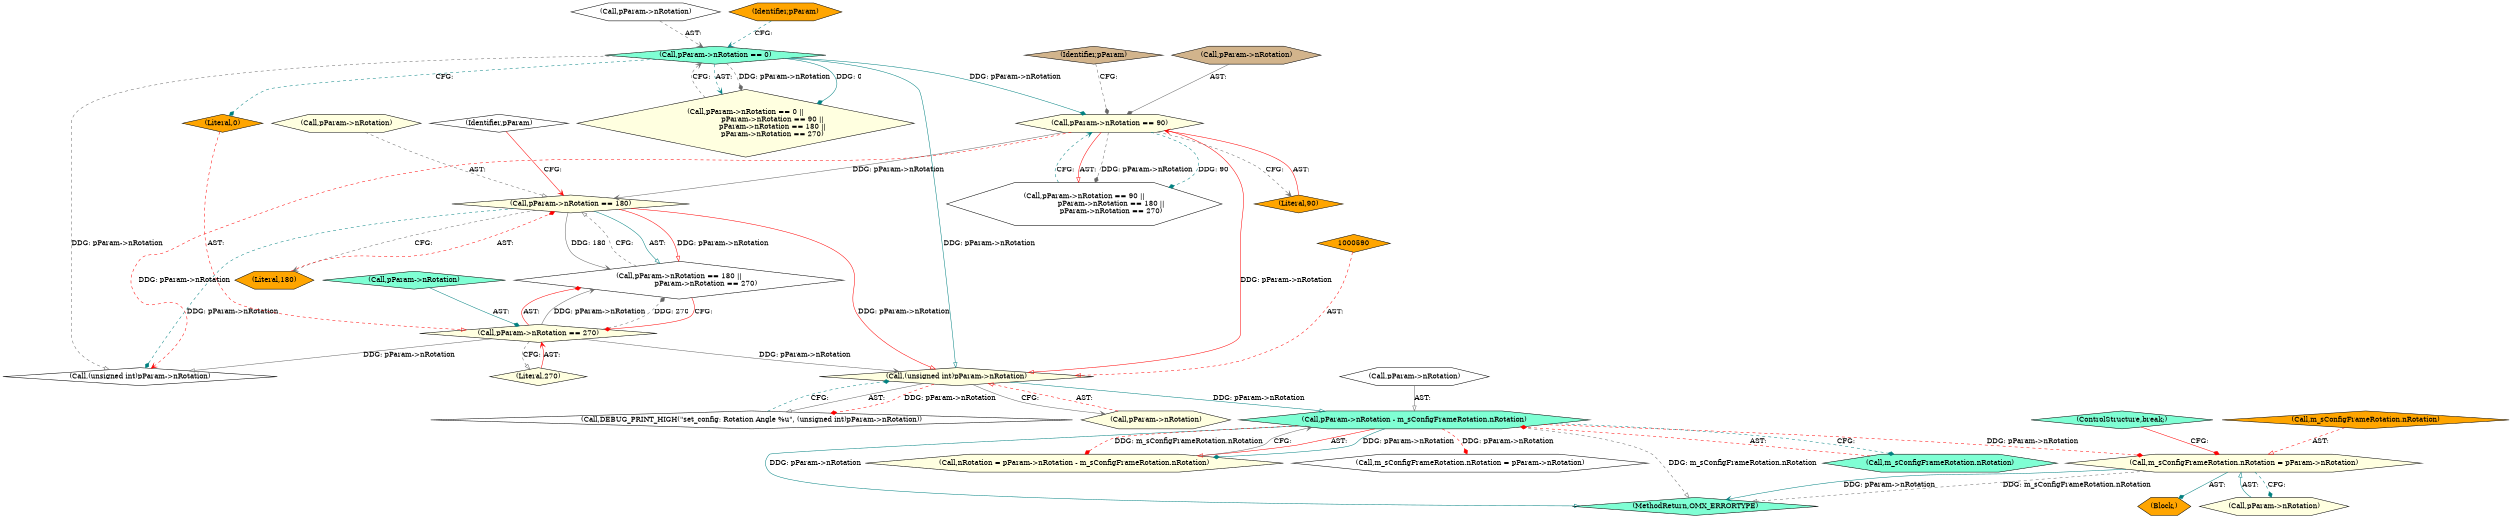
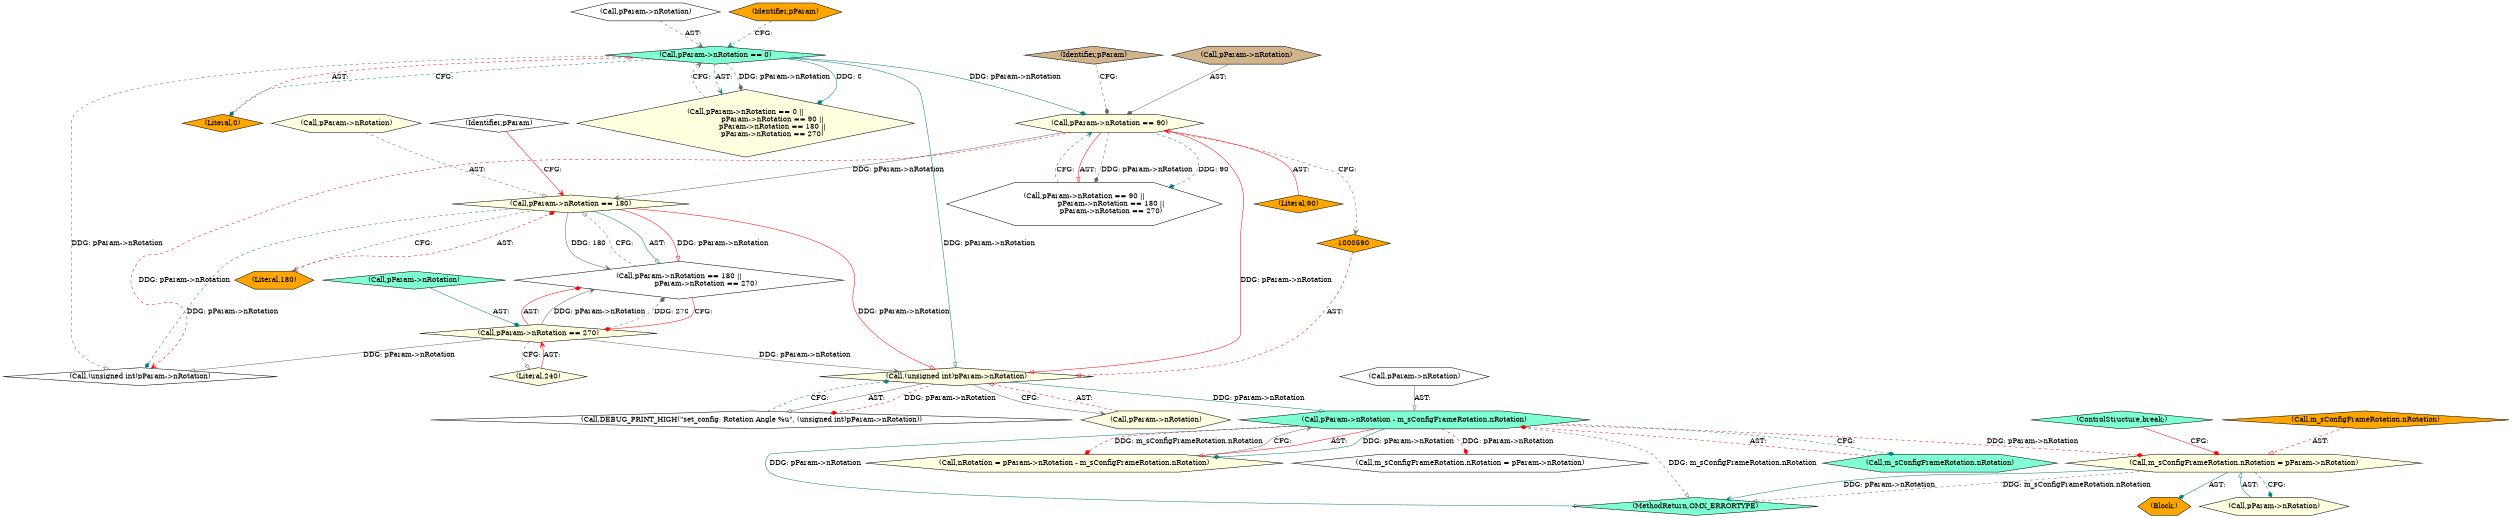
(1227, 153) -> (1281, 156)
(258, 309) -> (423, 65)
(538, 377) -> (538, 377)
